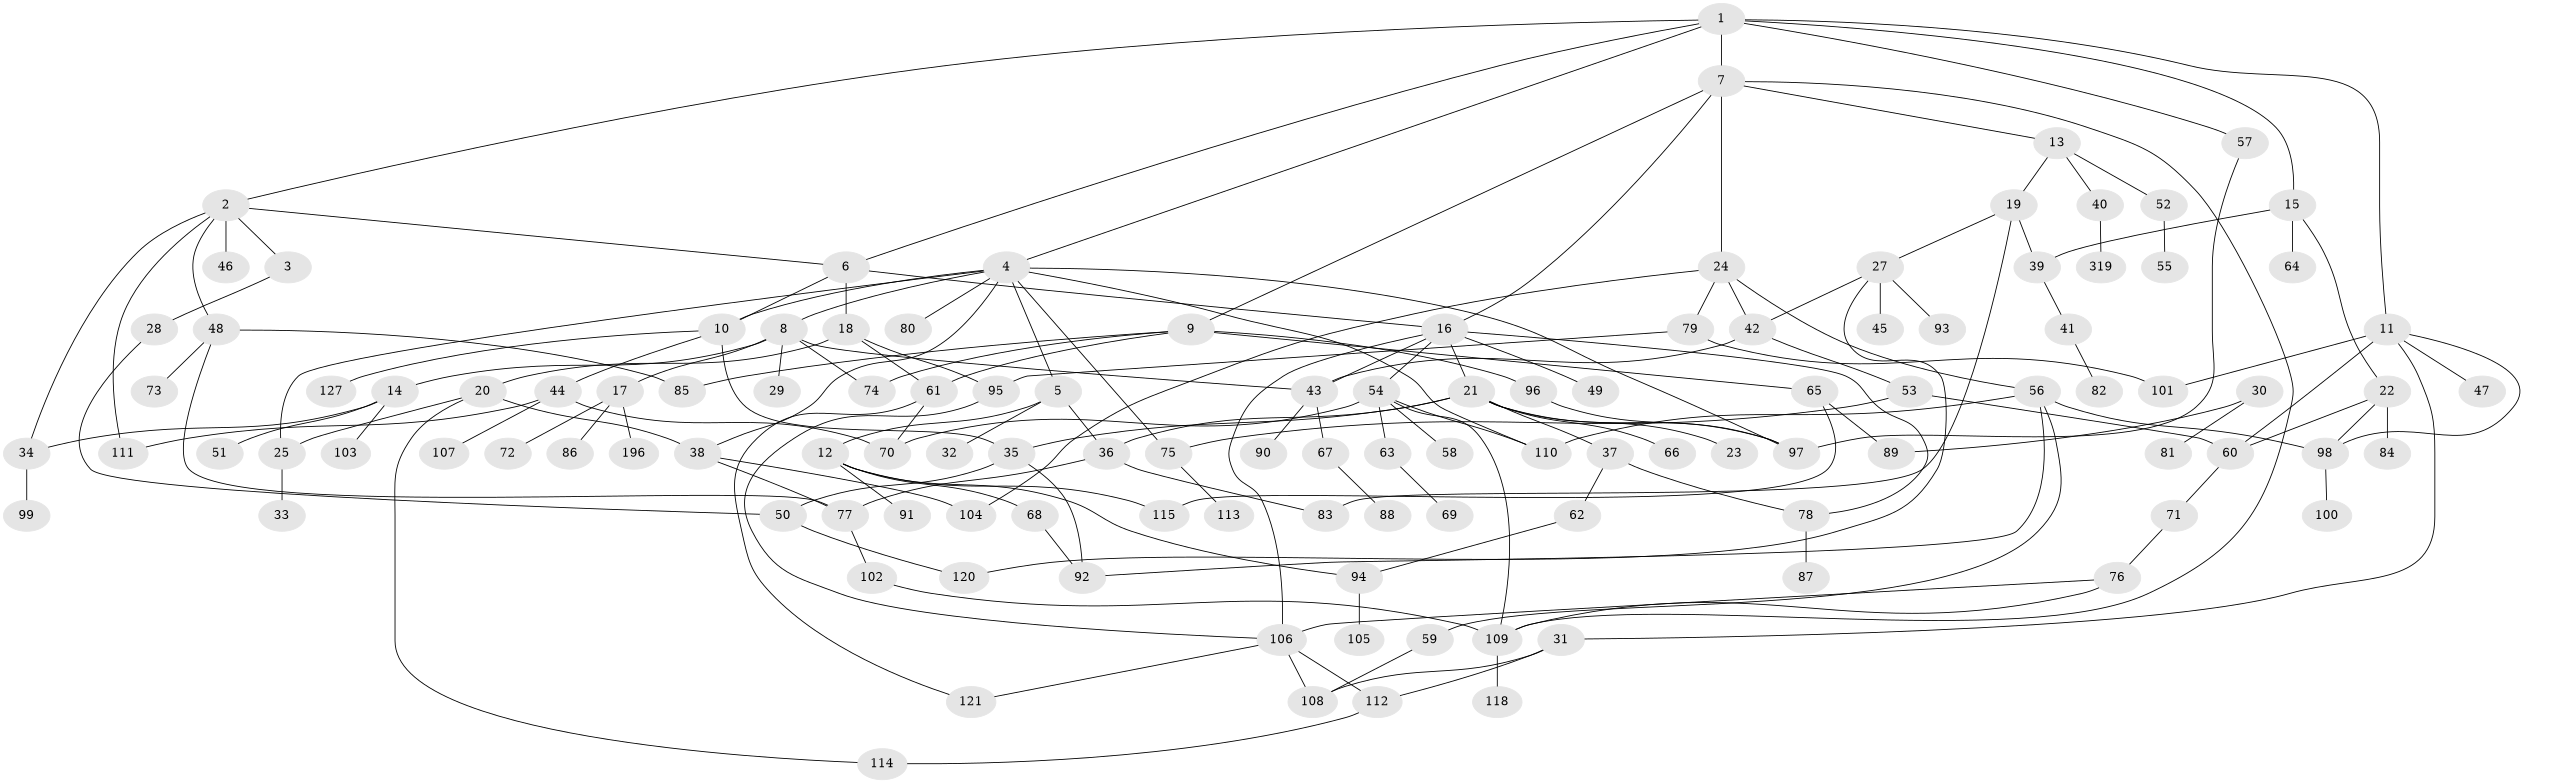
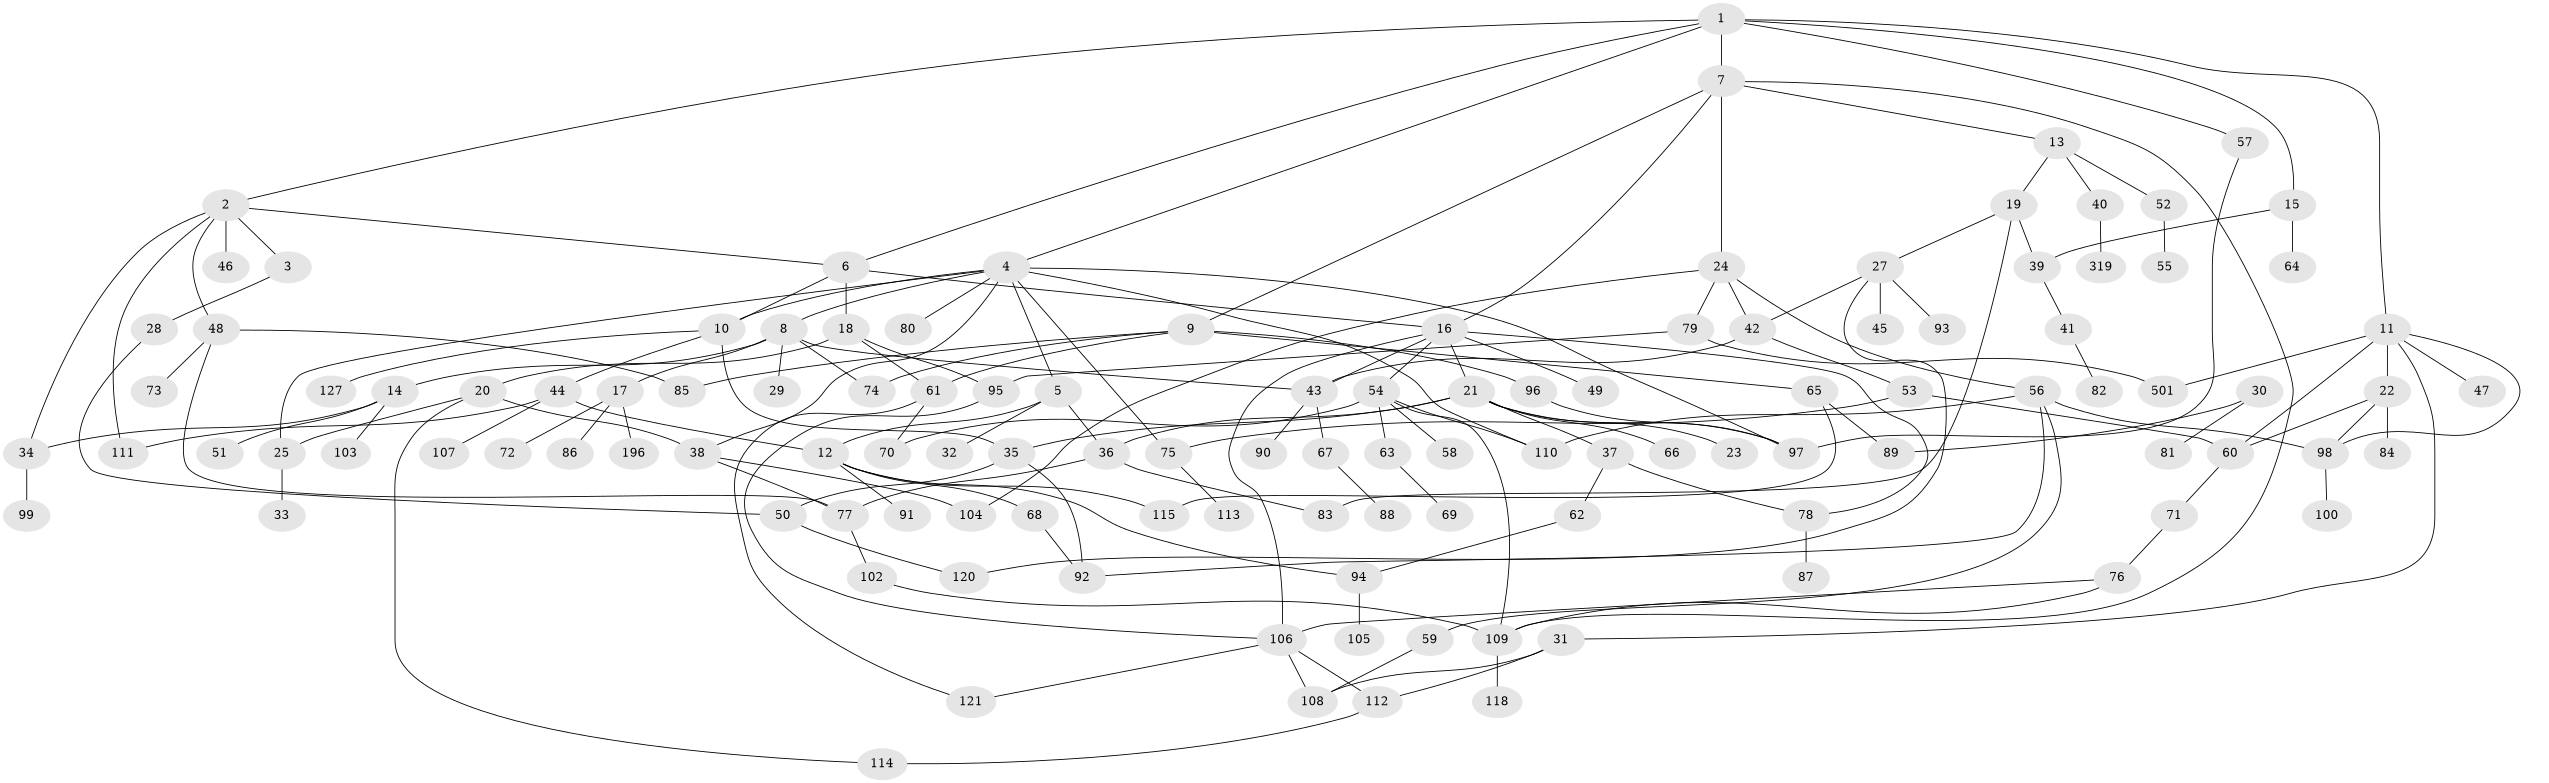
(2340, 298) -> (2387, 361)
(2163, 392) -> (2163, 392)
(723, 423) -> (688, 429)
